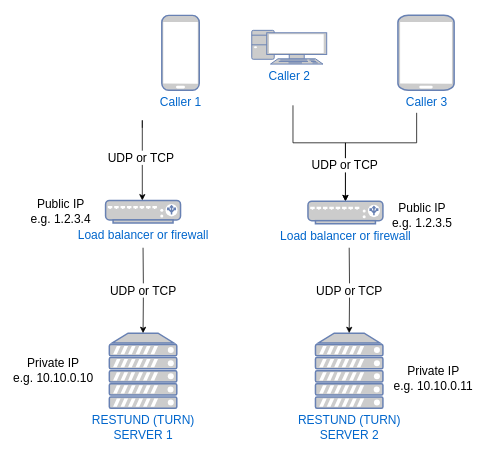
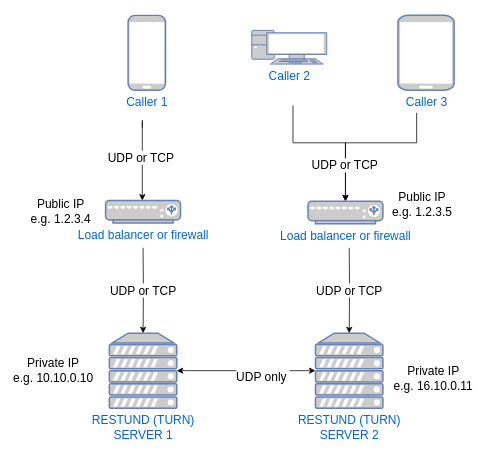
(180, 53) -> (147, 53)
(422, 216) -> (422, 204)
none -> (221, 371)
(434, 378) -> (434, 378)
